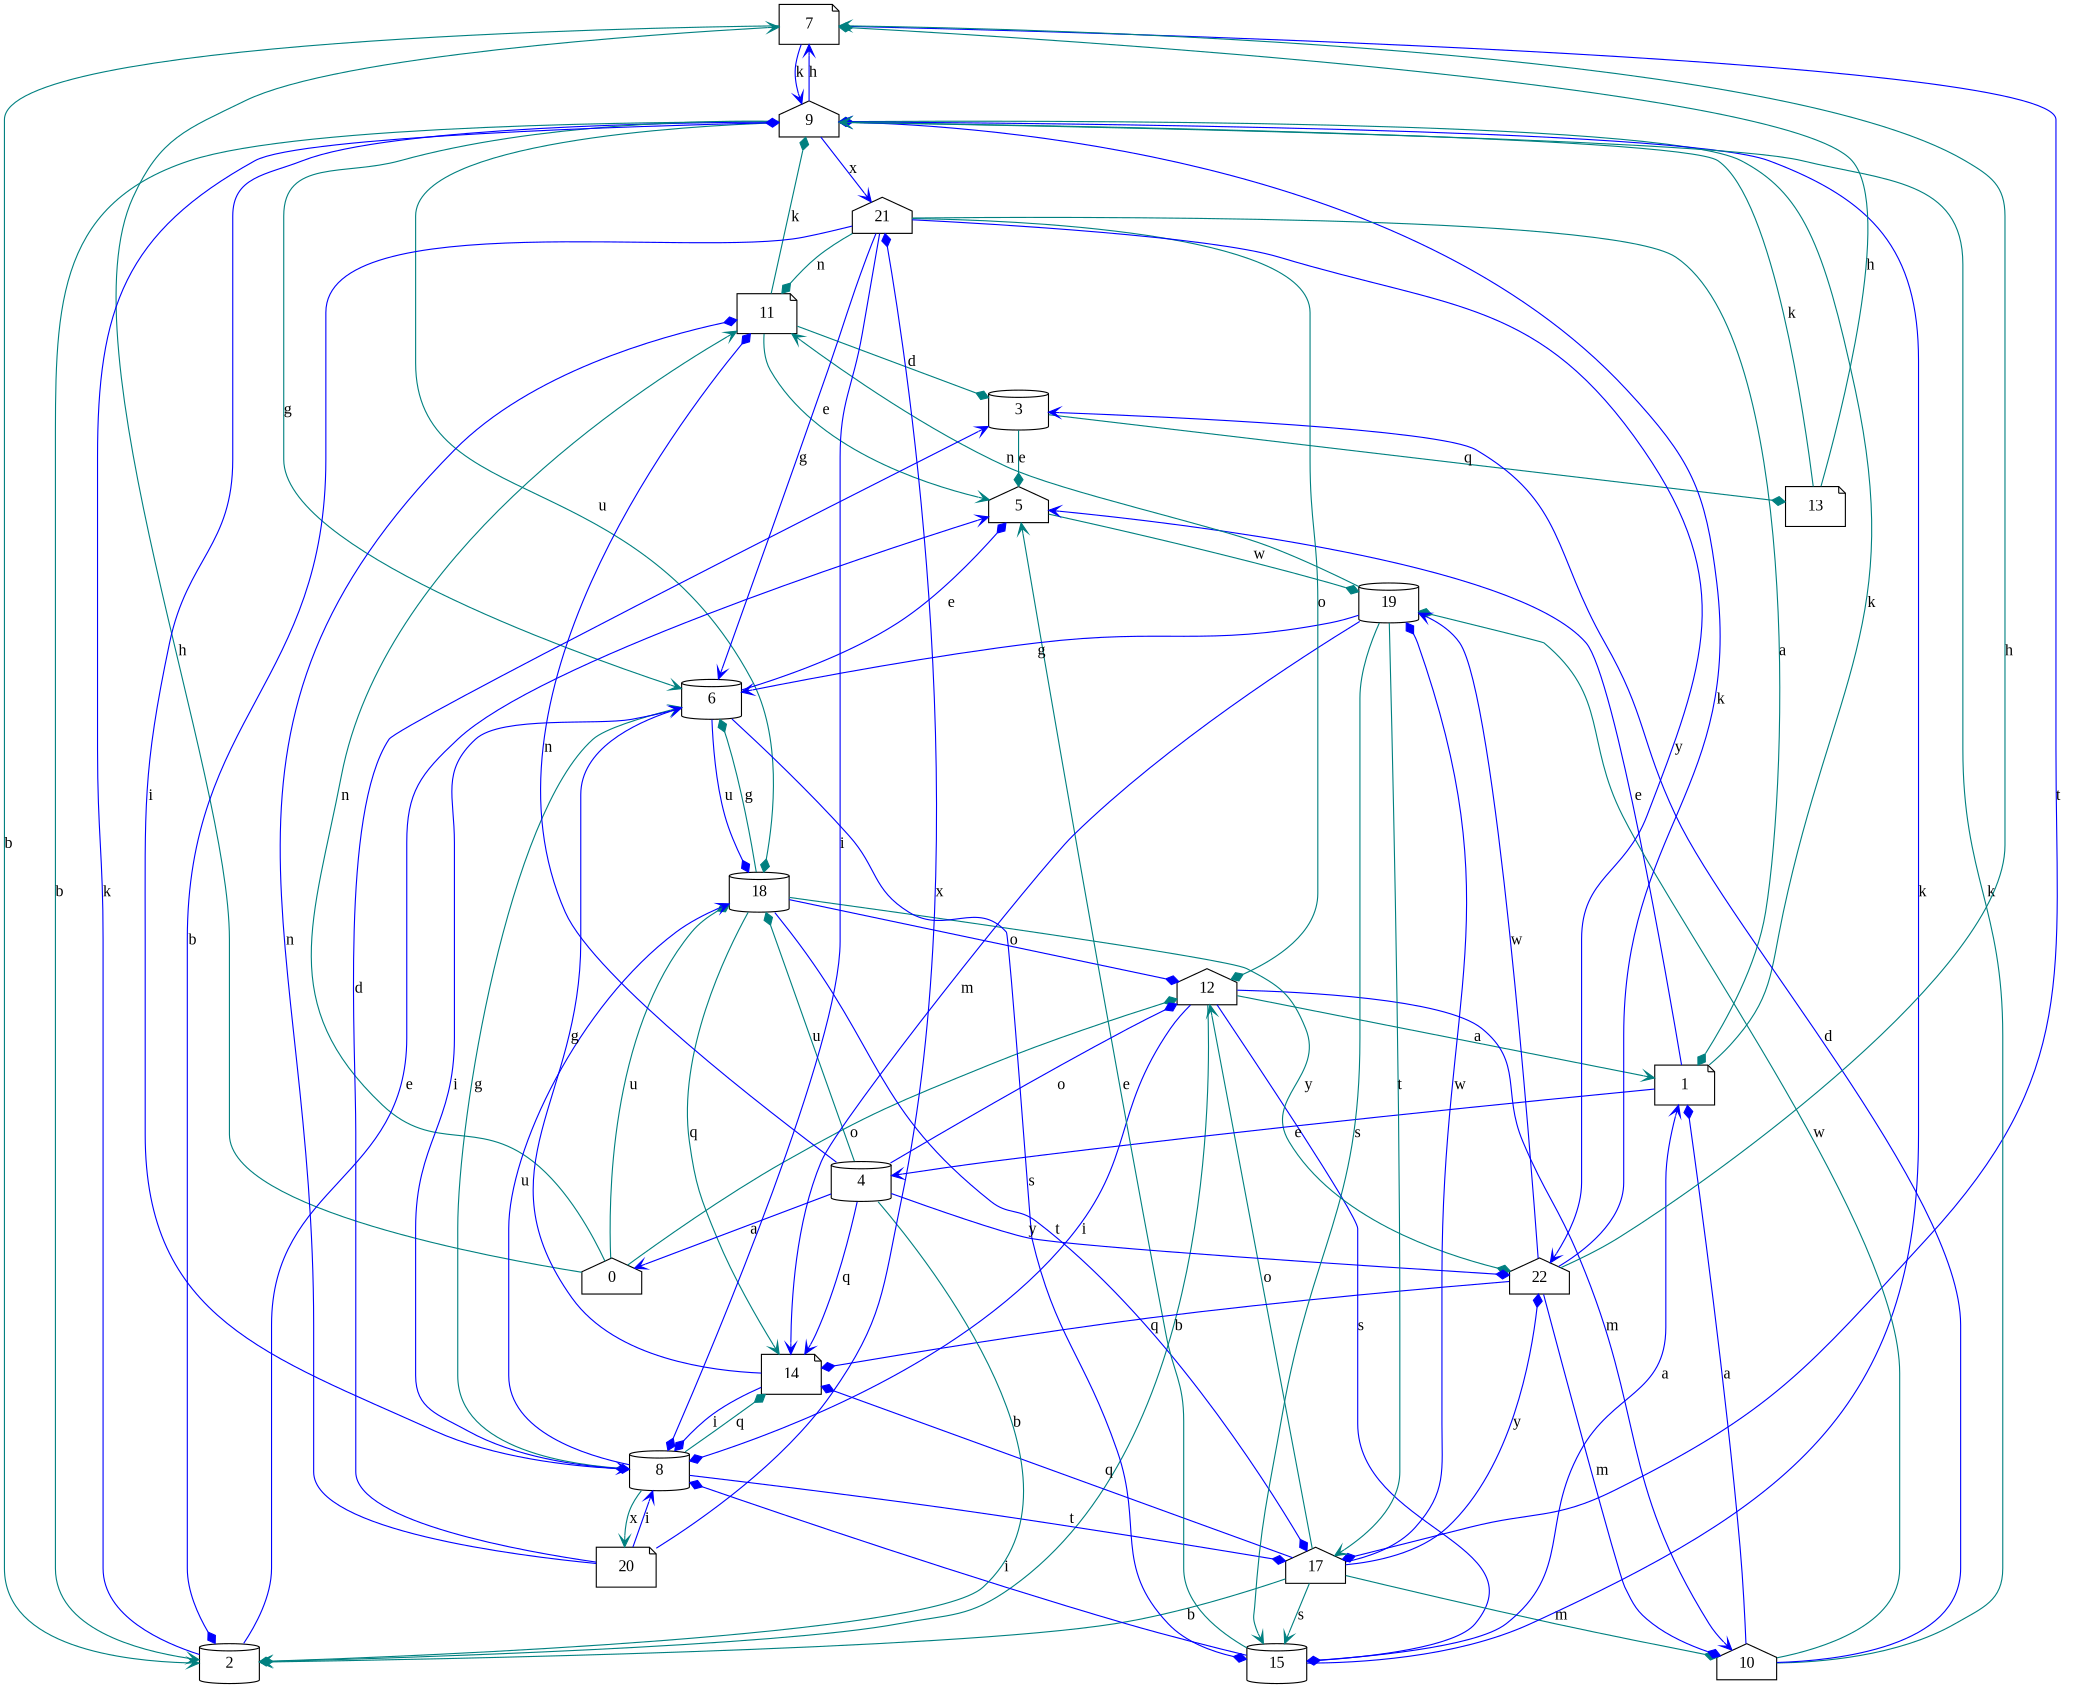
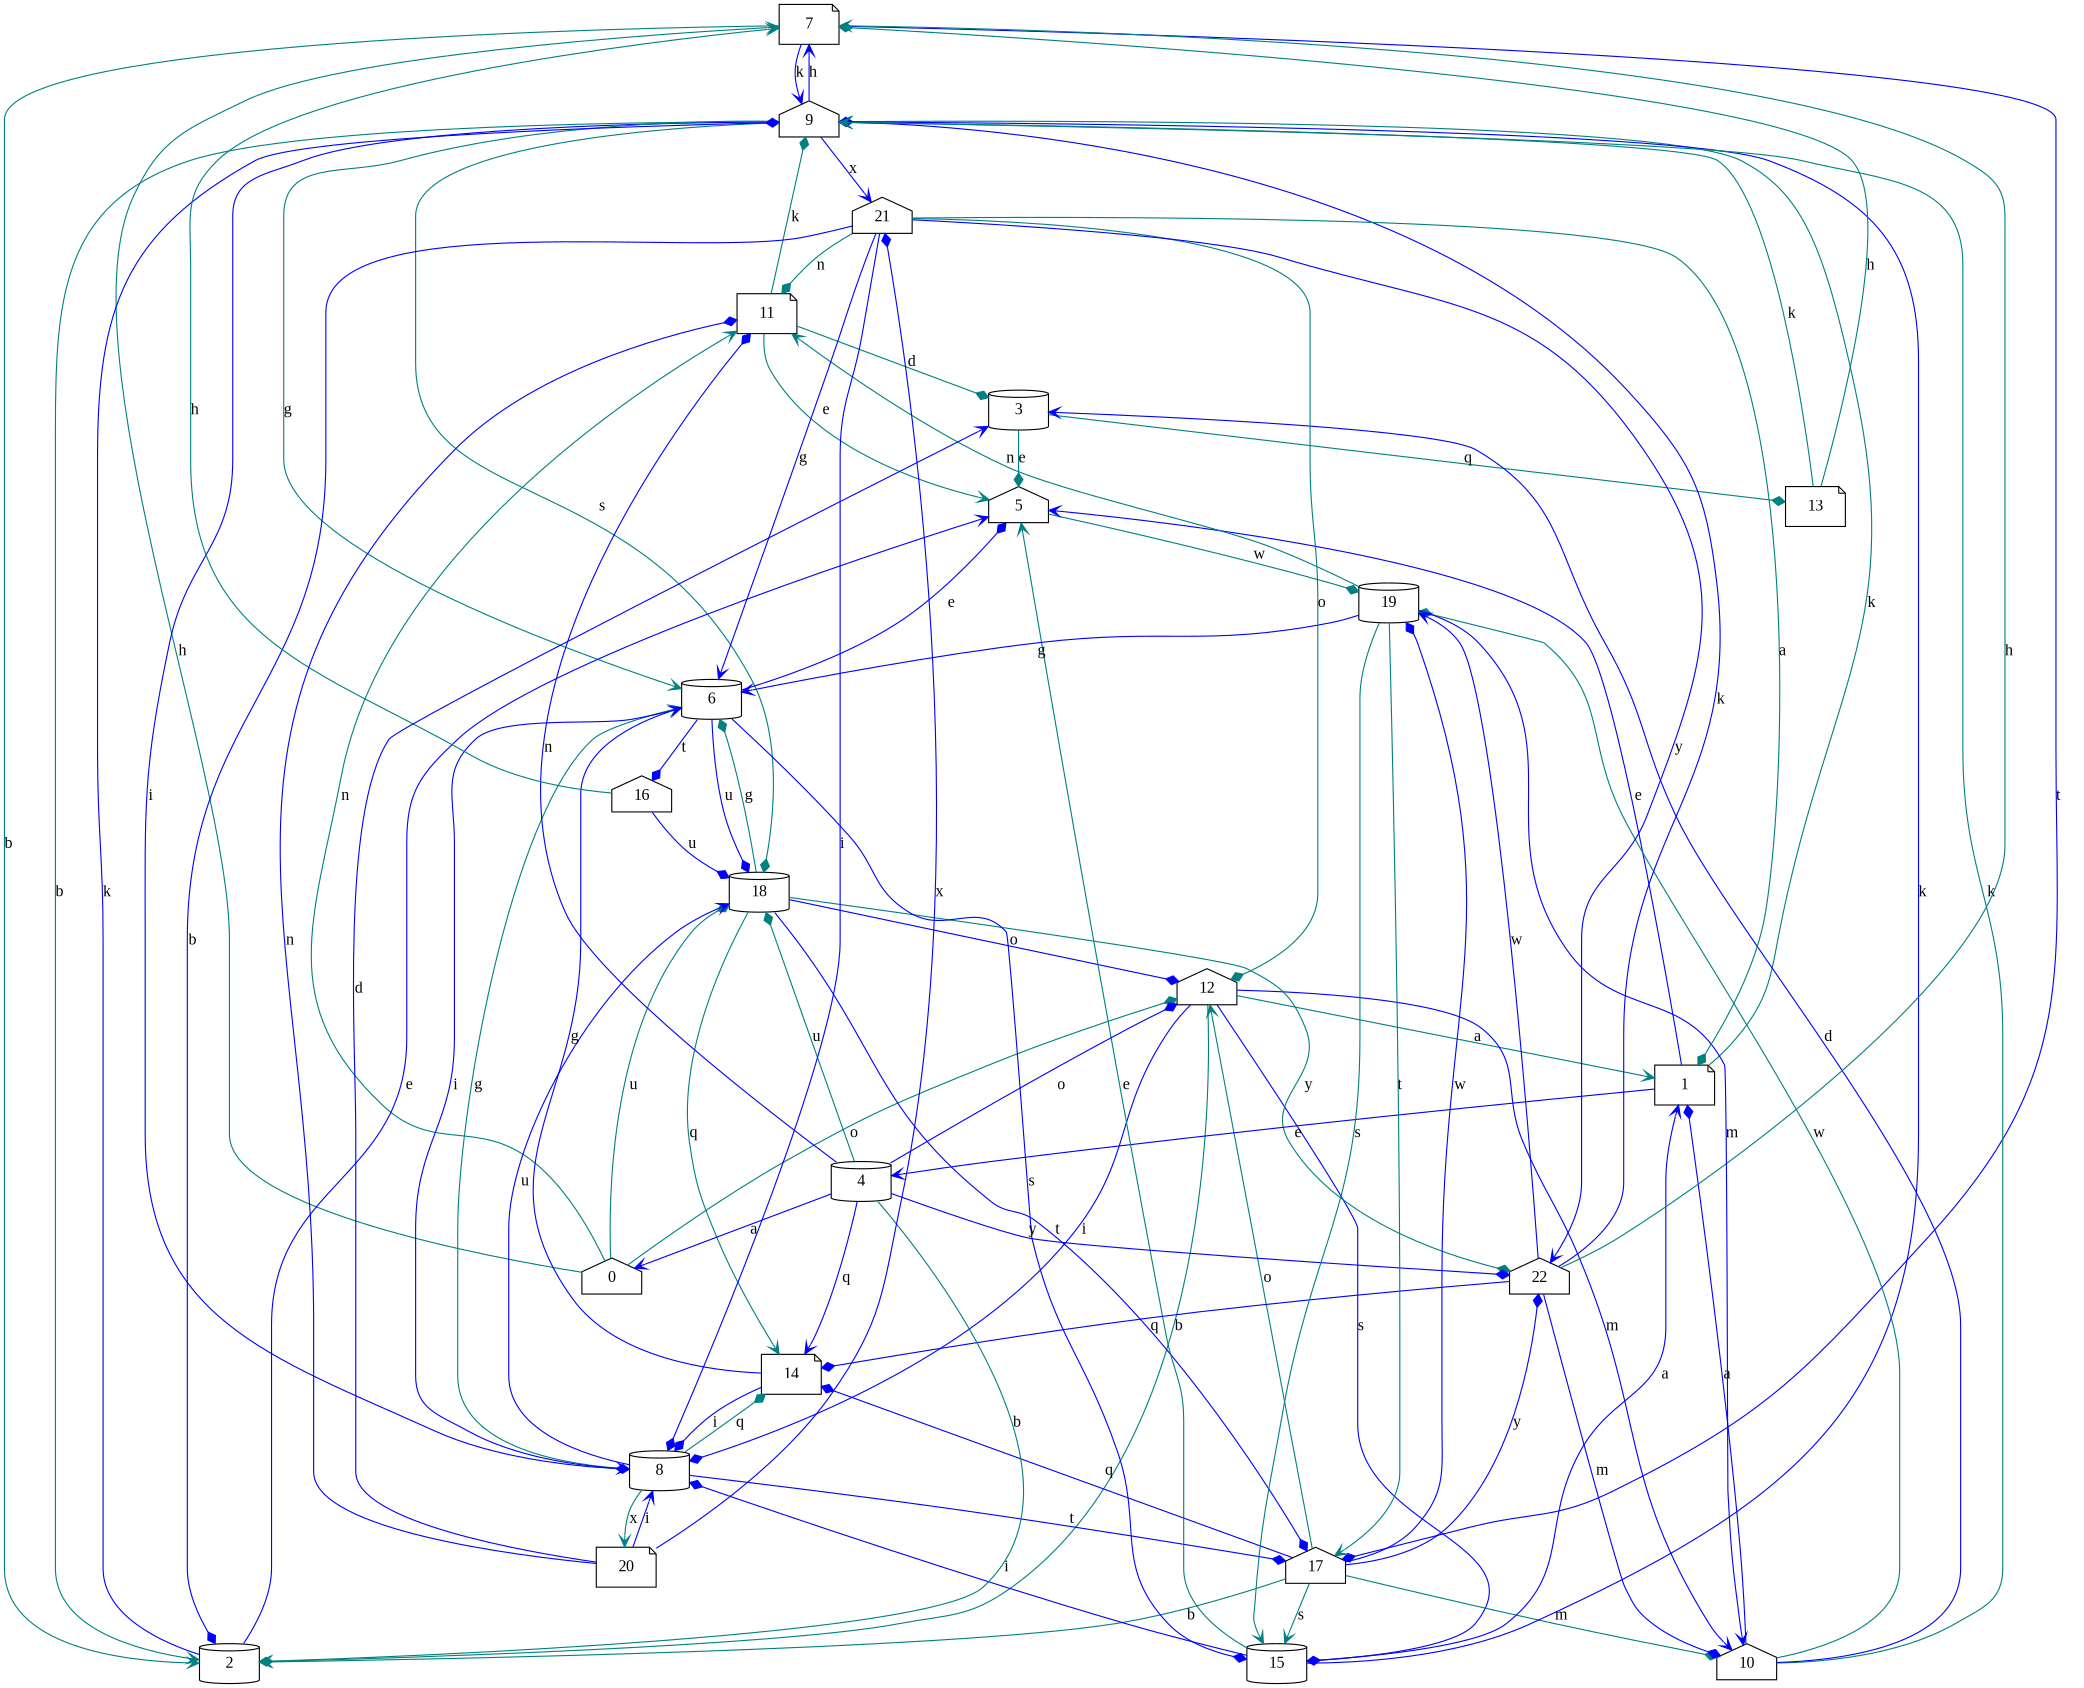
(602, 507) -> (602, 507)
none -> (642, 796)
(1011, 908) -> (1699, 1032)
